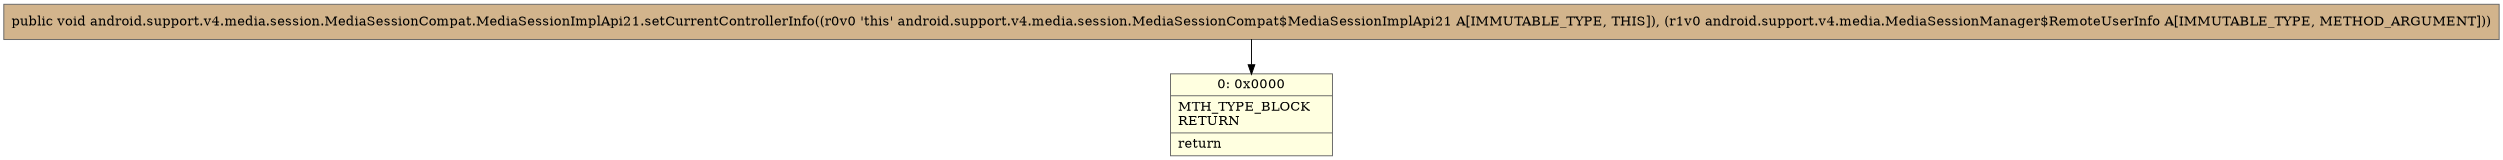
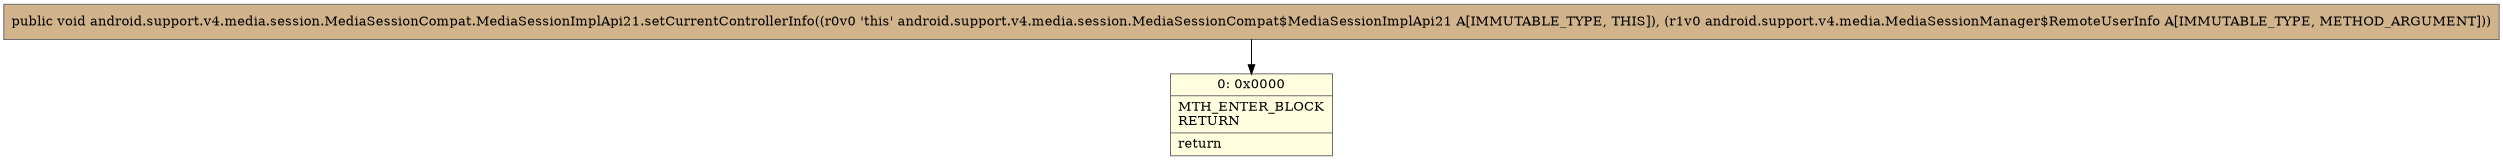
(1244, 107) -> (1251, 107)
